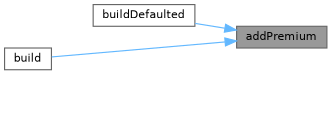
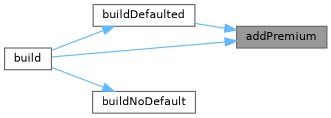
none -> (78, 40)
none -> (144, 102)
